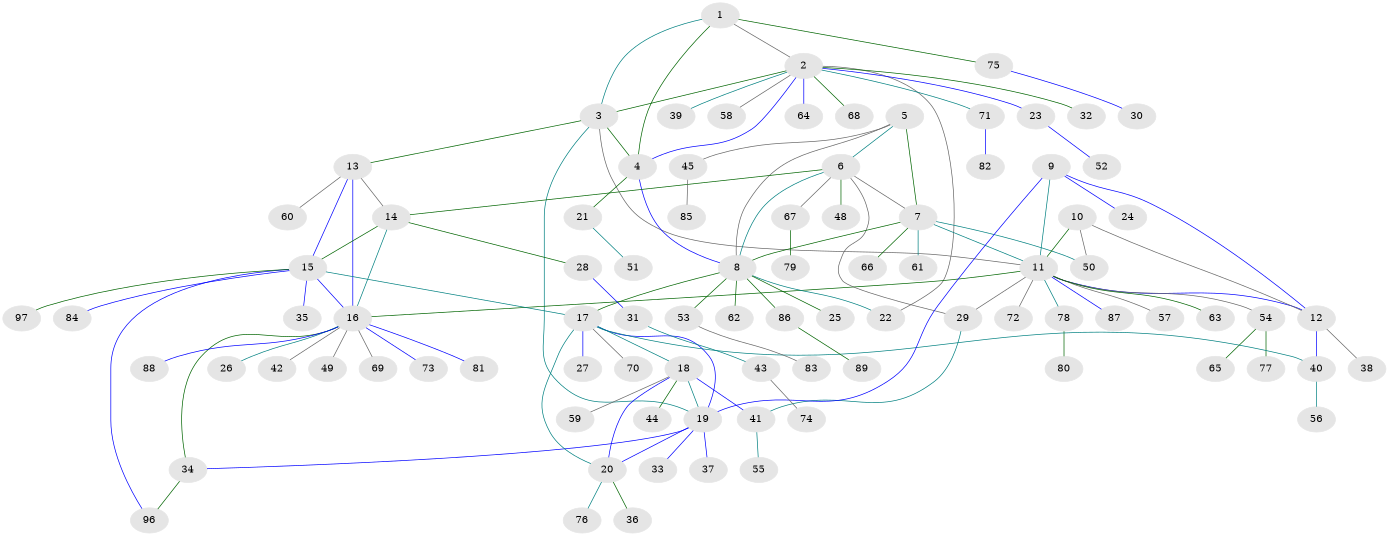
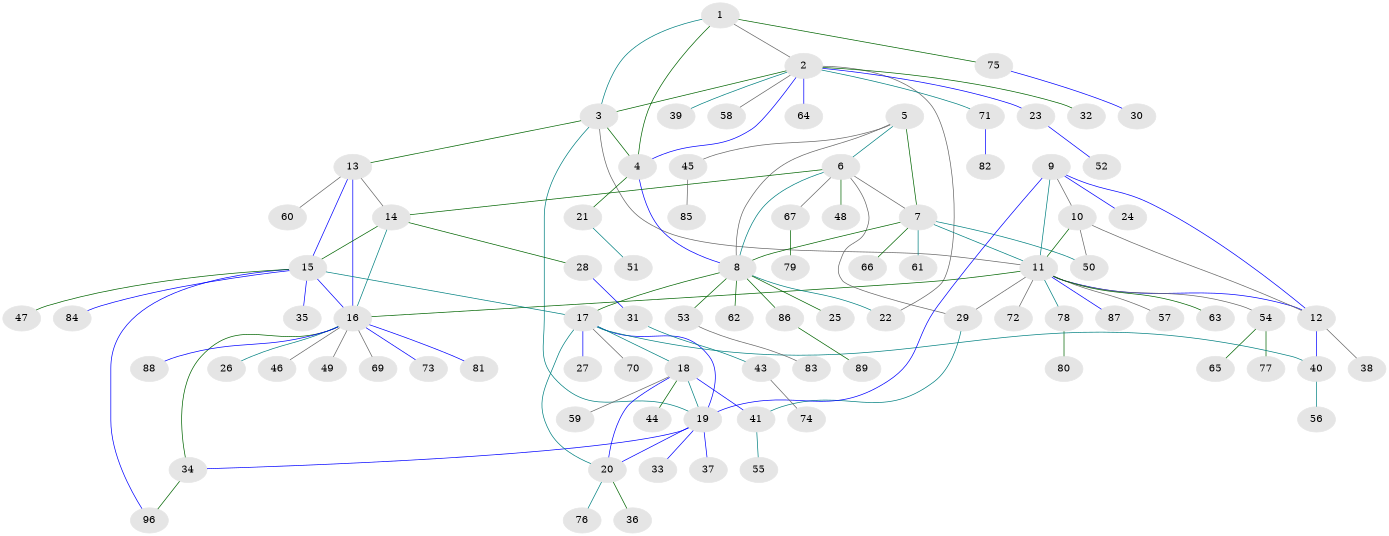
(854, 116) -> none
none -> (1064, 192)
(22, 318) -> (22, 318)
(277, 369) -> (277, 369)
